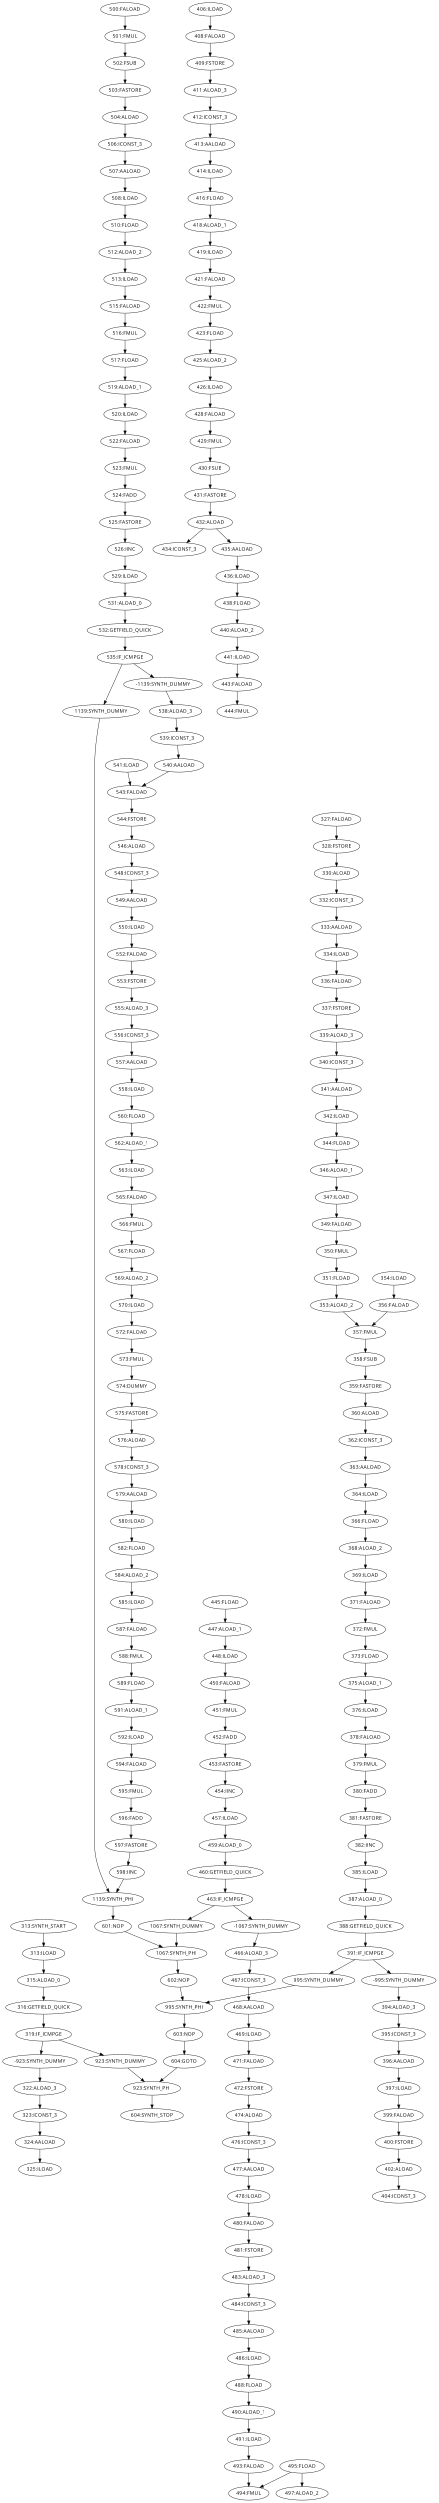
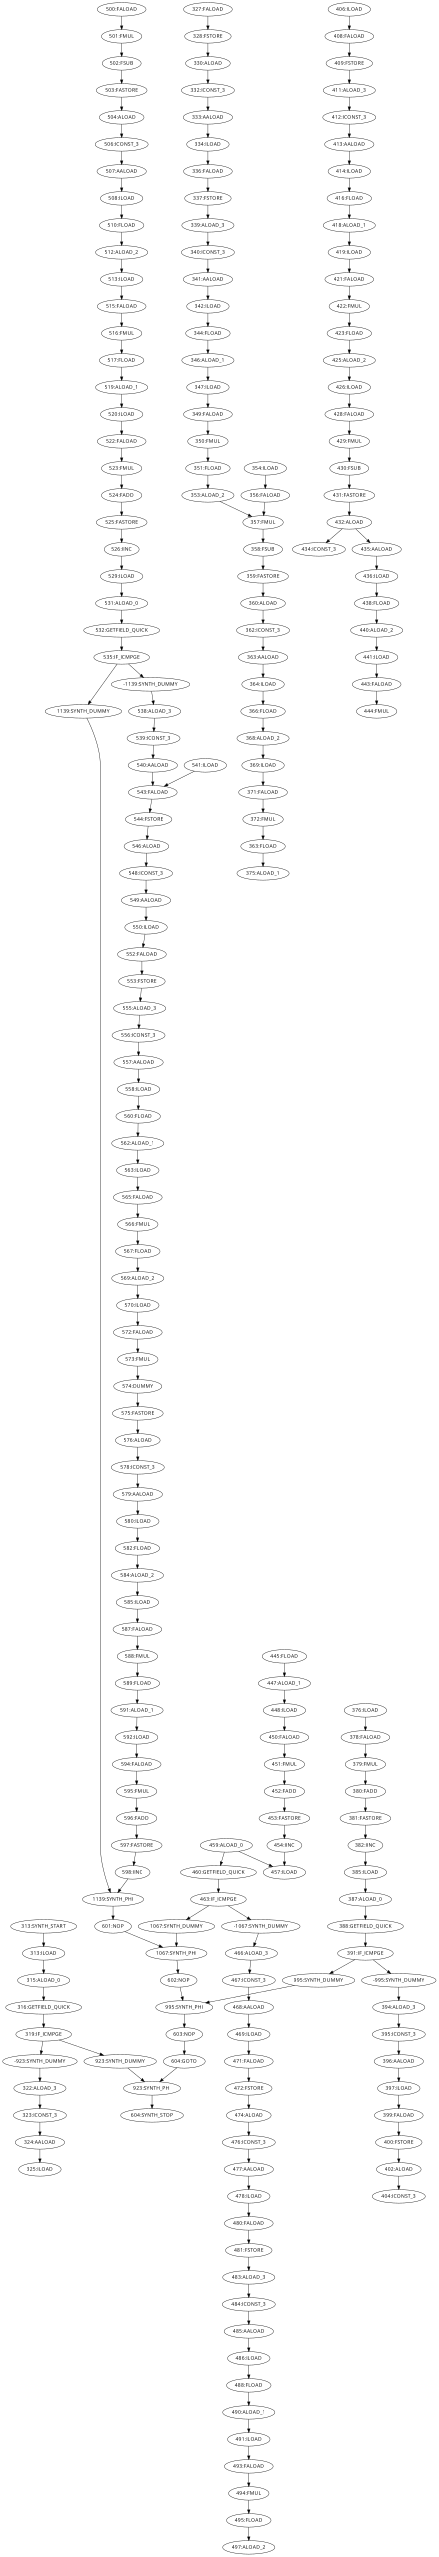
(365, 1656) -> (263, 846)
(365, 1695) -> none
(225, 1830) -> (254, 1858)
(277, 2479) -> (249, 2505)
